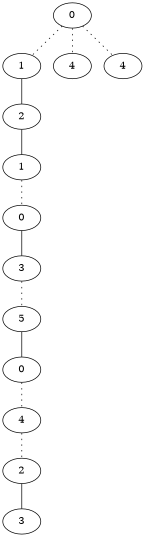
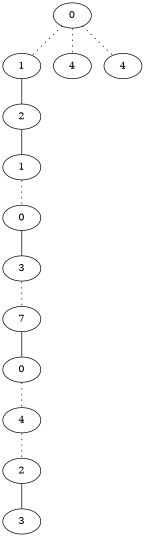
(22, 319) -> (22, 319)
